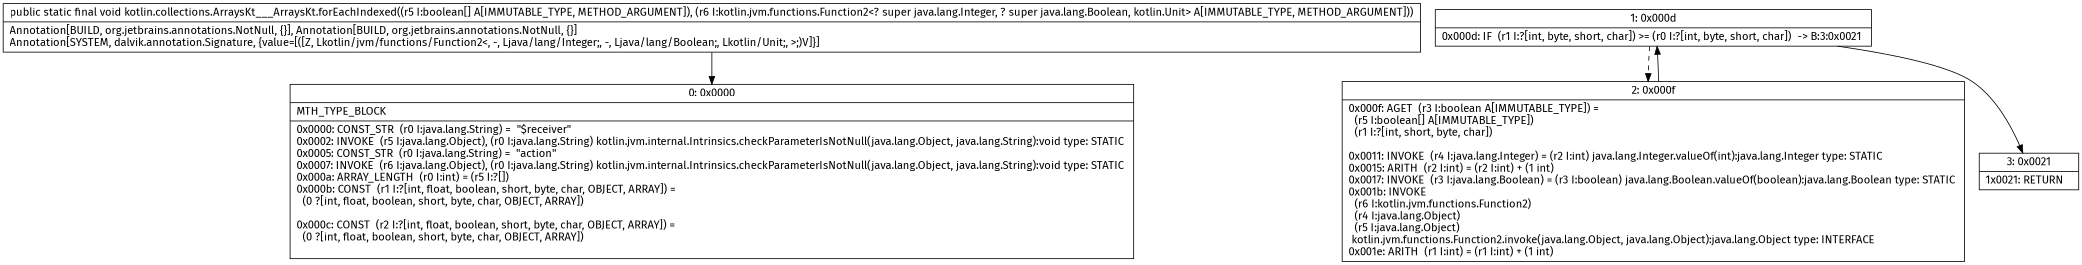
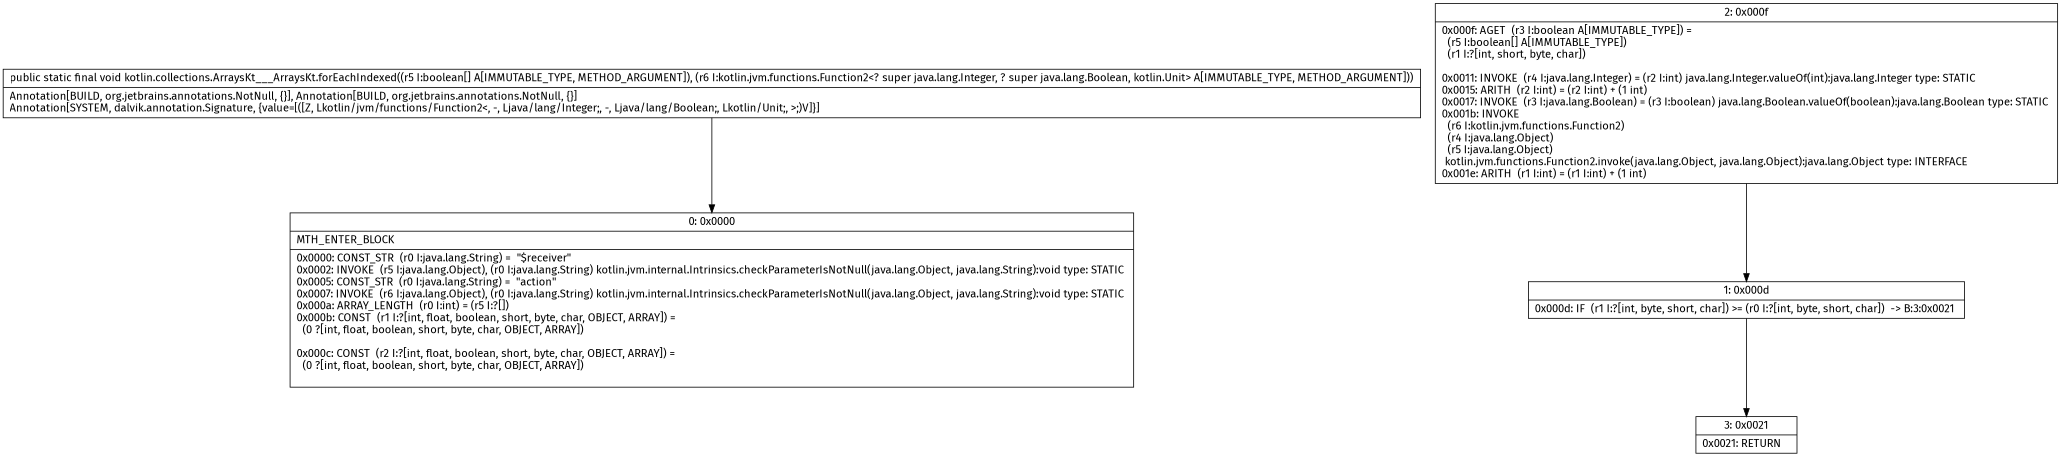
(1649, 60) -> none
(341, 111) -> (346, 240)
(2029, 180) -> (1746, 444)
